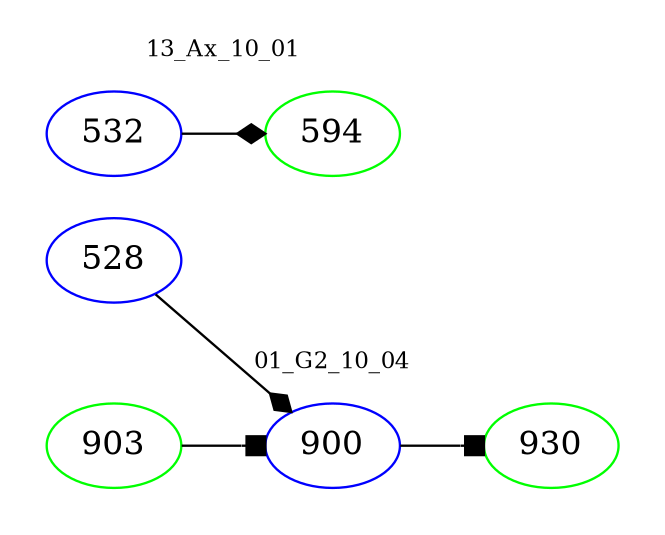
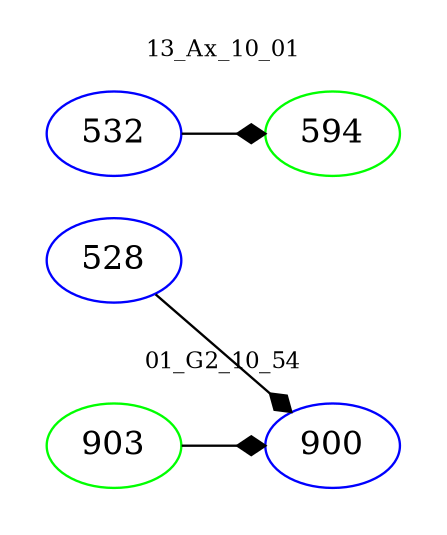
(333, 362) -> (223, 362)
(212, 446) -> (209, 446)
(551, 446) -> none
